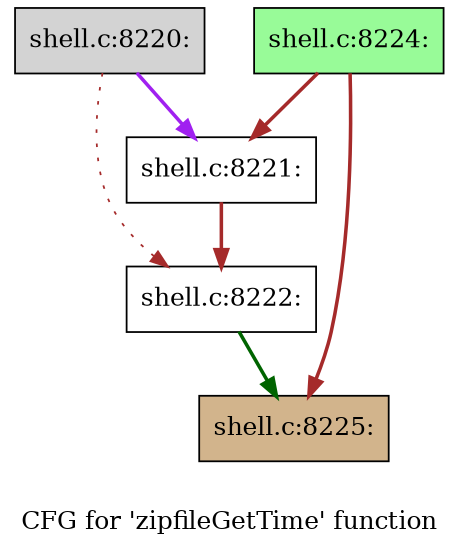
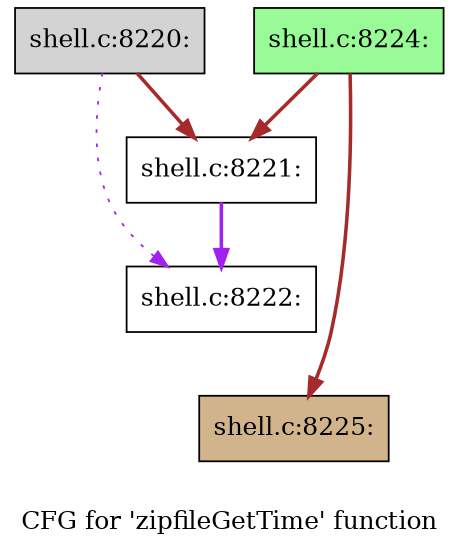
(160, 99) -> (160, 99)
(100, 173) -> (100, 173)
(221, 226) -> (221, 226)
(253, 356) -> none
